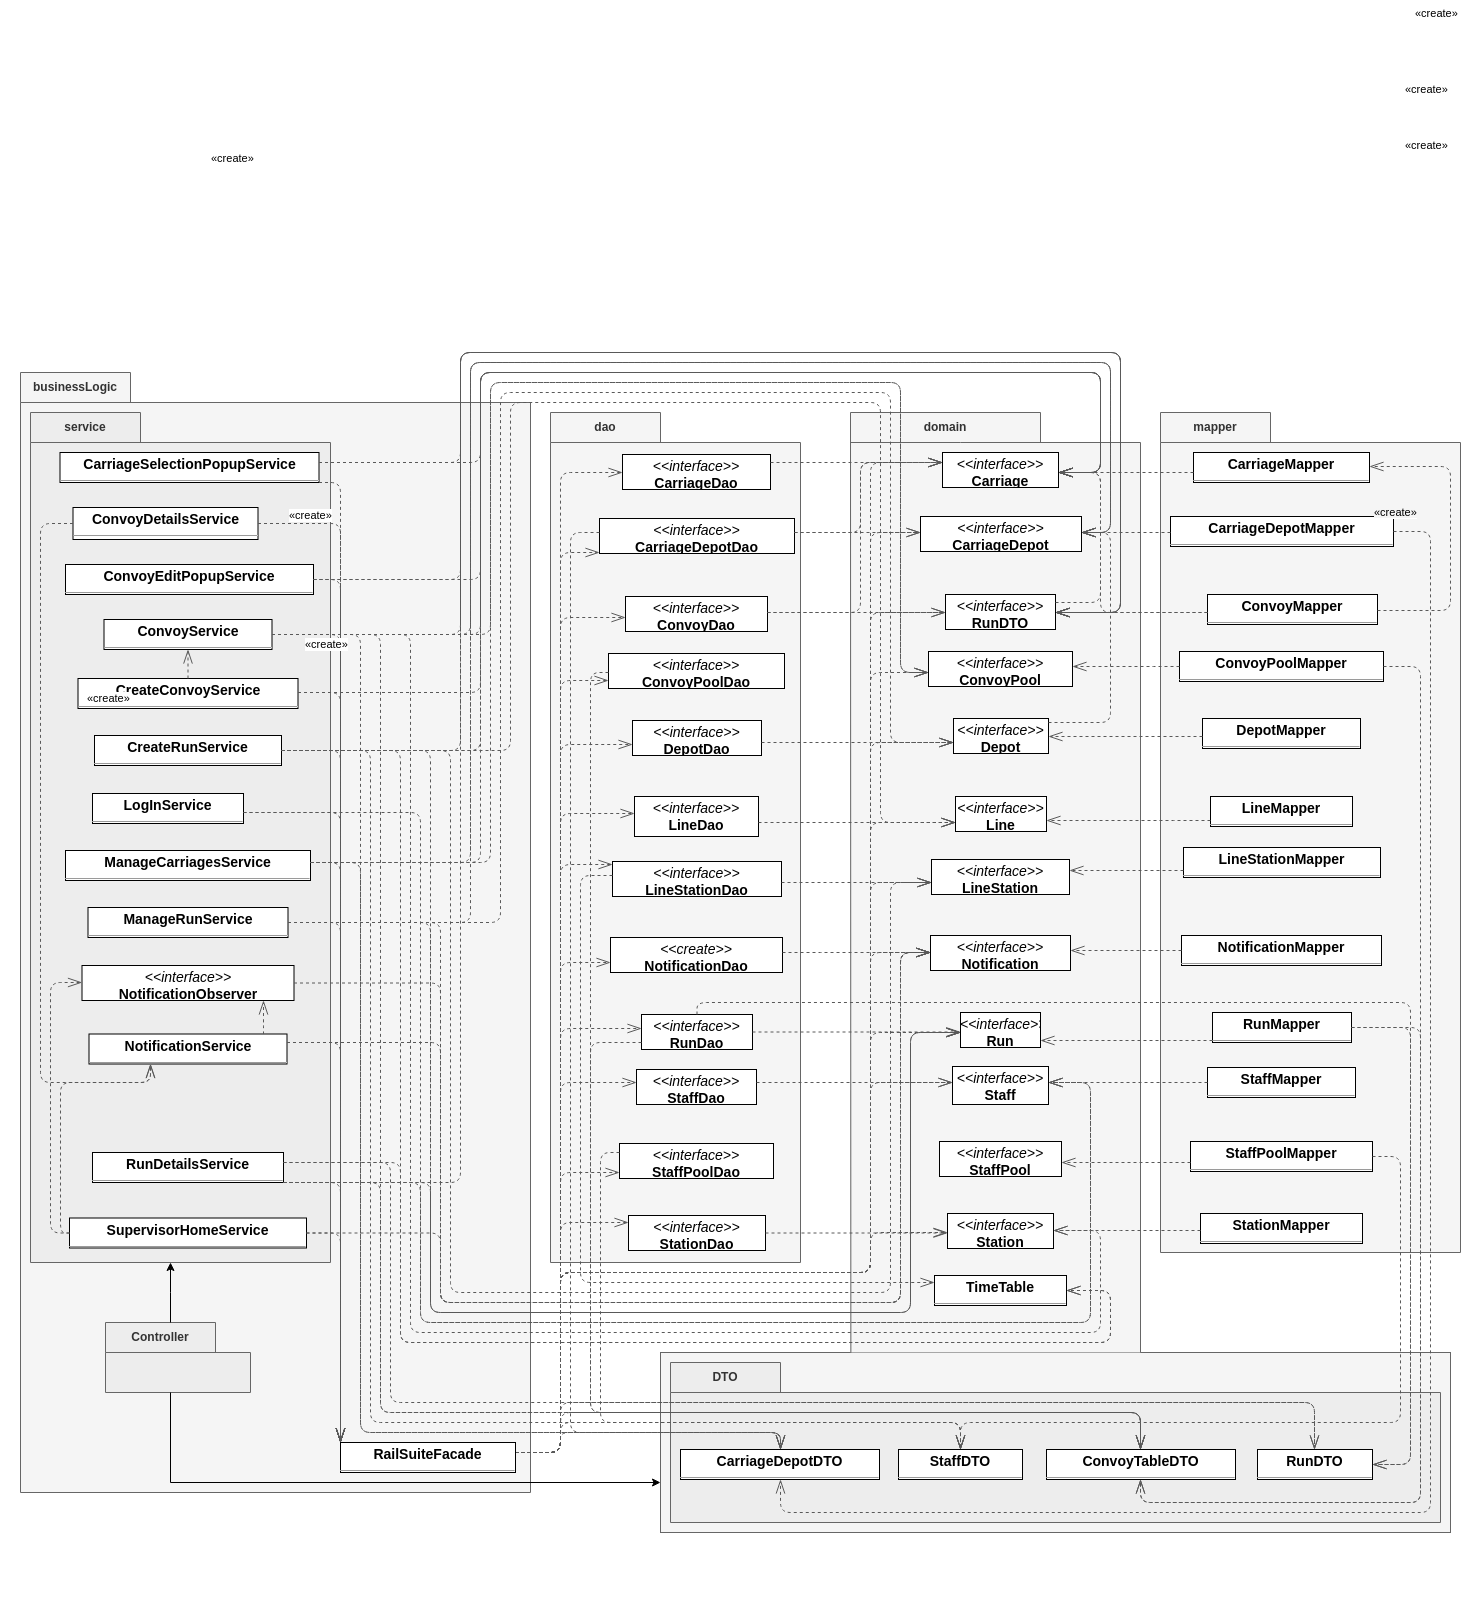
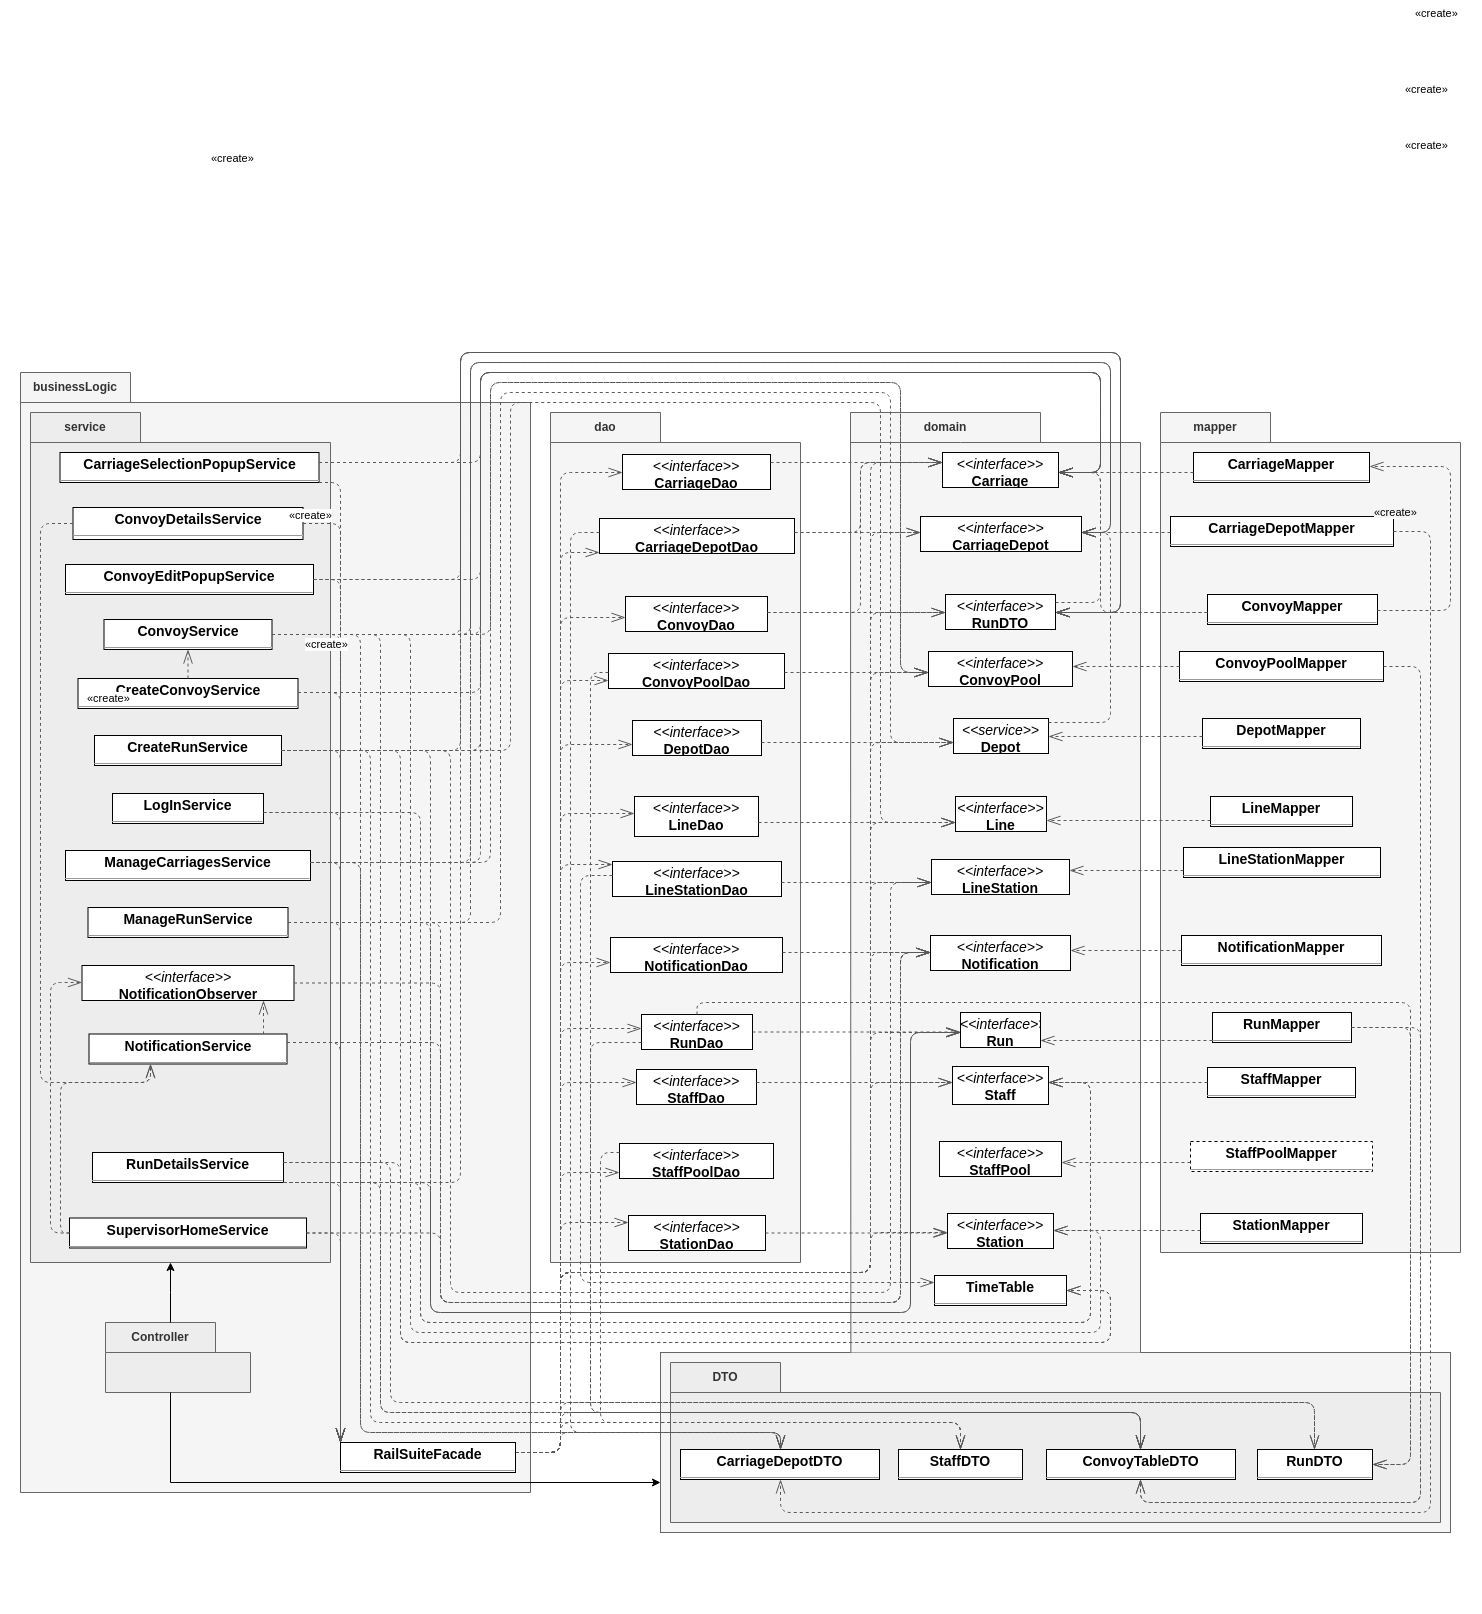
(166, 524) -> (188, 524)
none -> (829, 673)
(1003, 735) -> (995, 735)
(168, 809) -> (188, 809)
(664, 954) -> (664, 954)
(1282, 1157) -> (1282, 1157)
(1323, 1423) -> none
